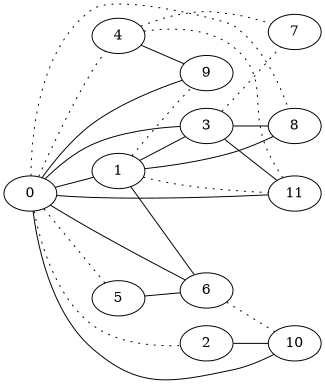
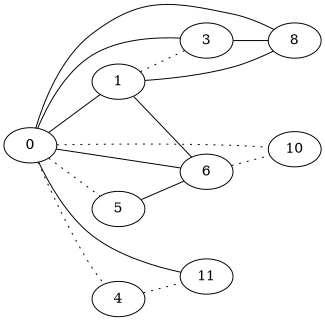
(123, 4) -> (127, 13)
(295, 32) -> none
(207, 73) -> none
(163, 148) -> (162, 61)
(251, 160) -> none
(205, 188) -> none
(207, 343) -> none
(108, 361) -> (163, 144)
